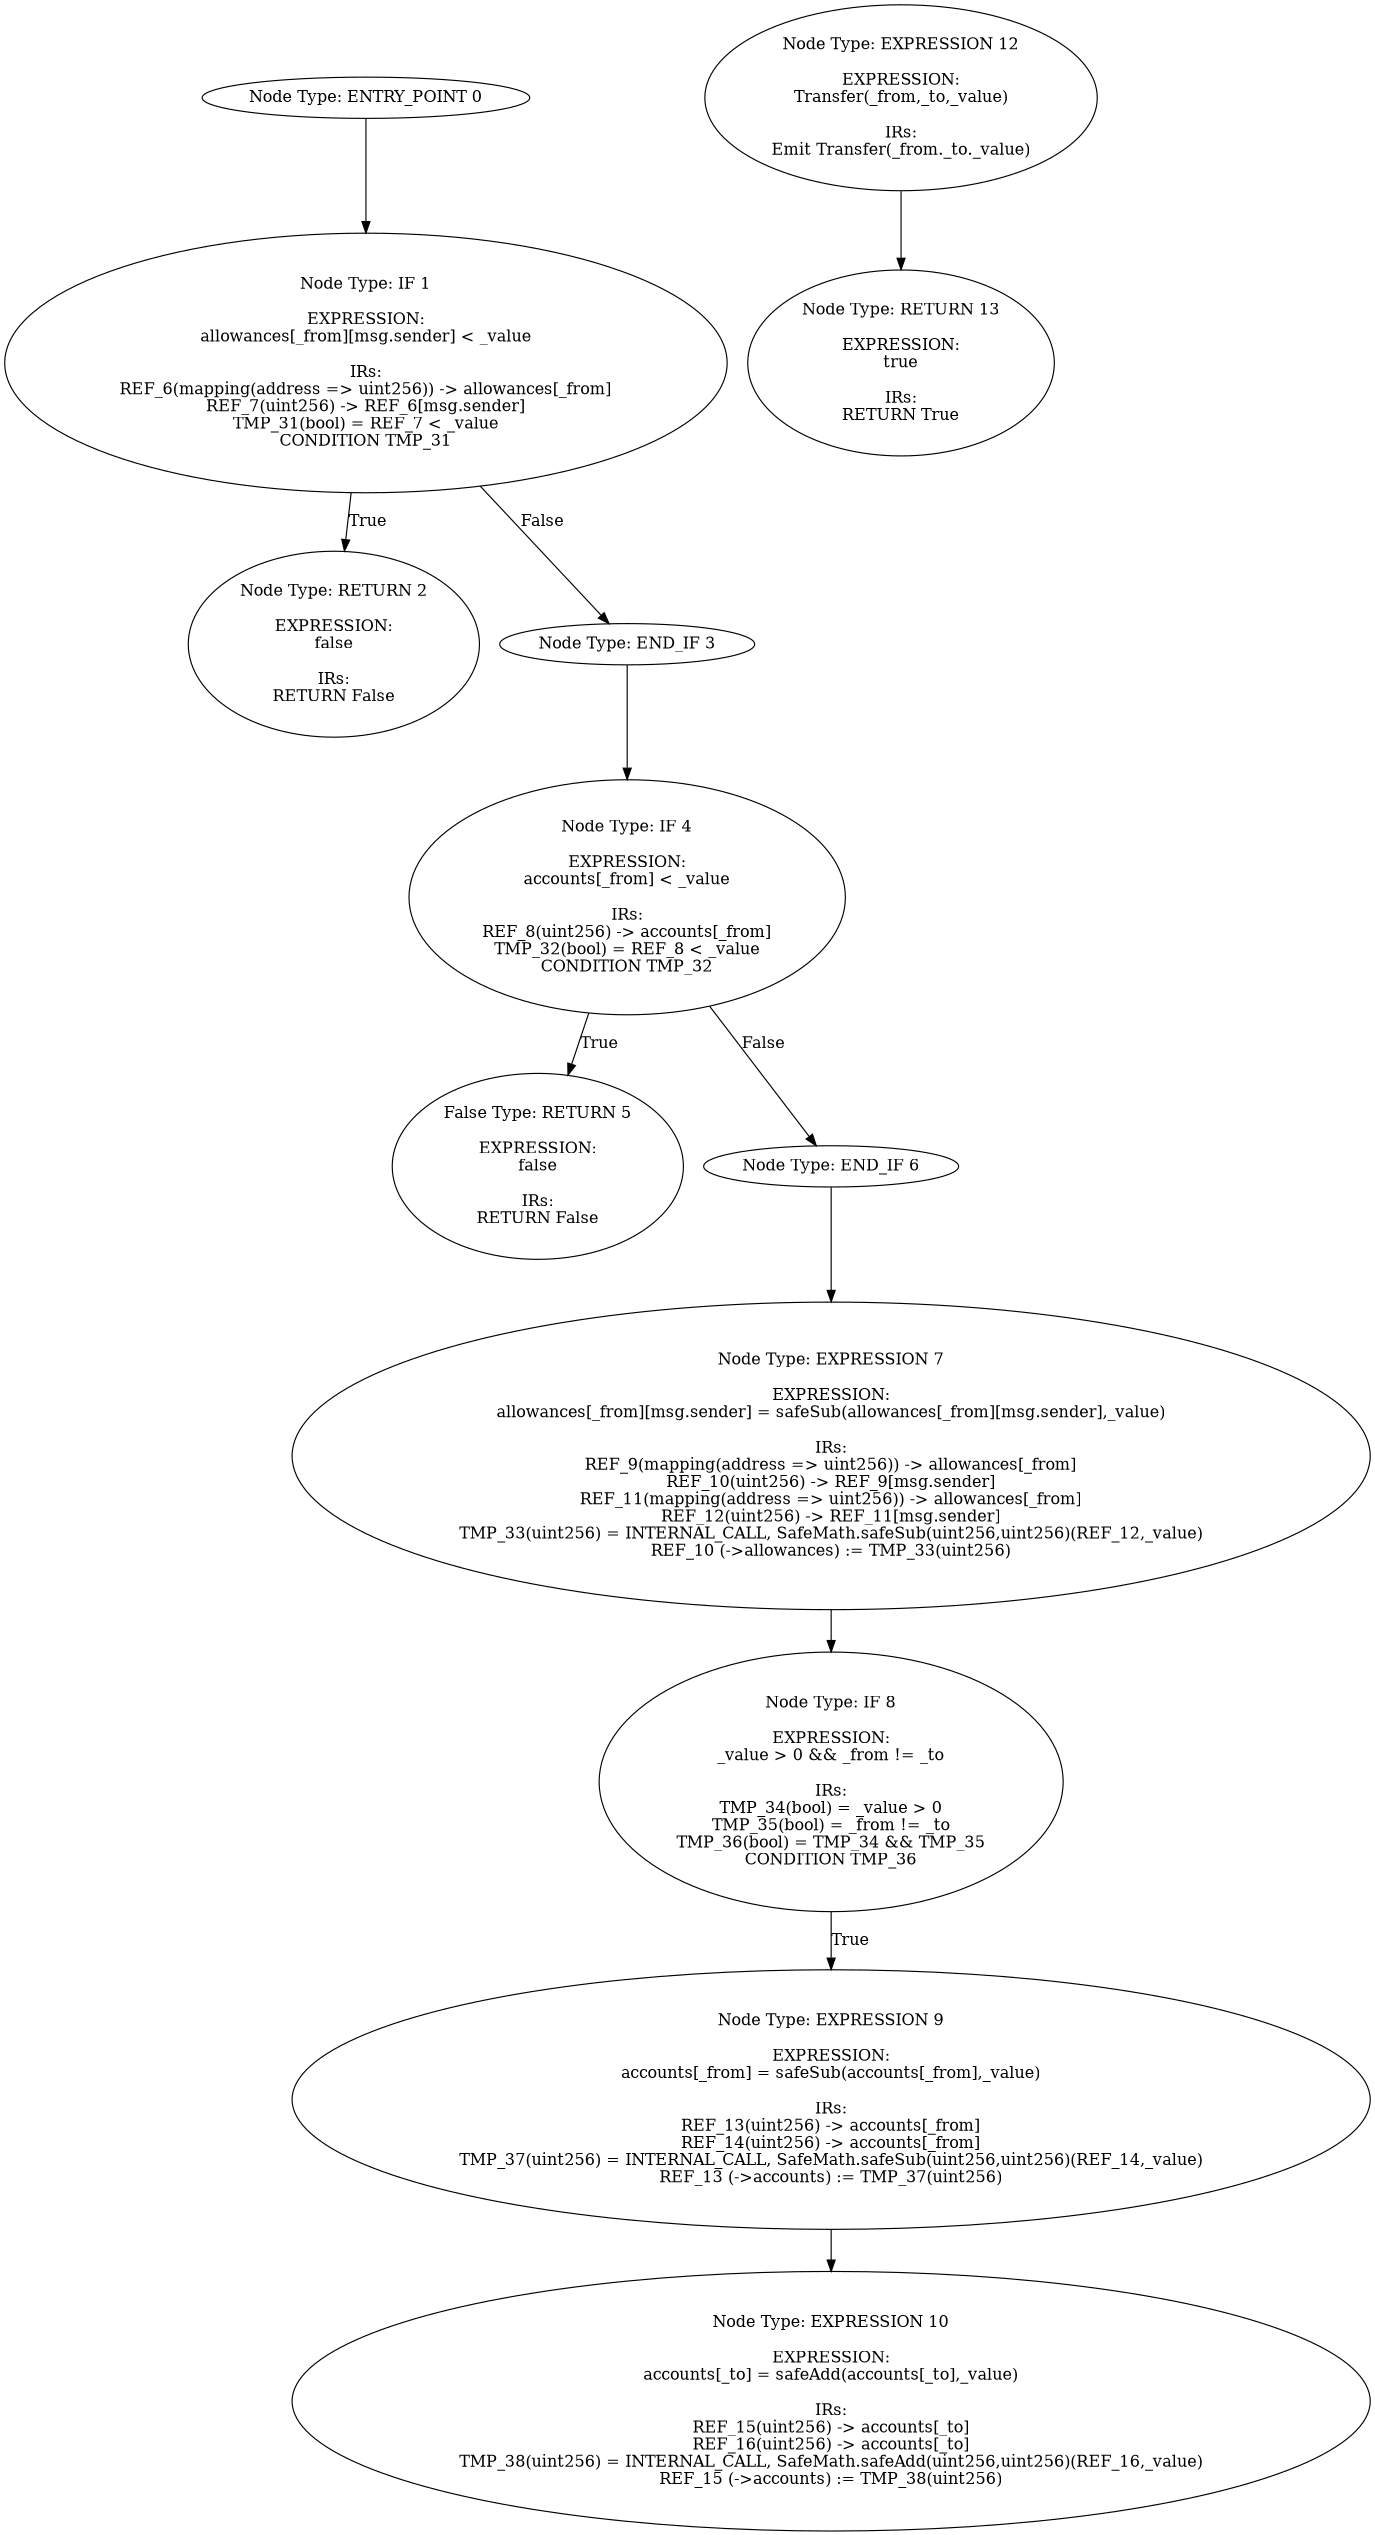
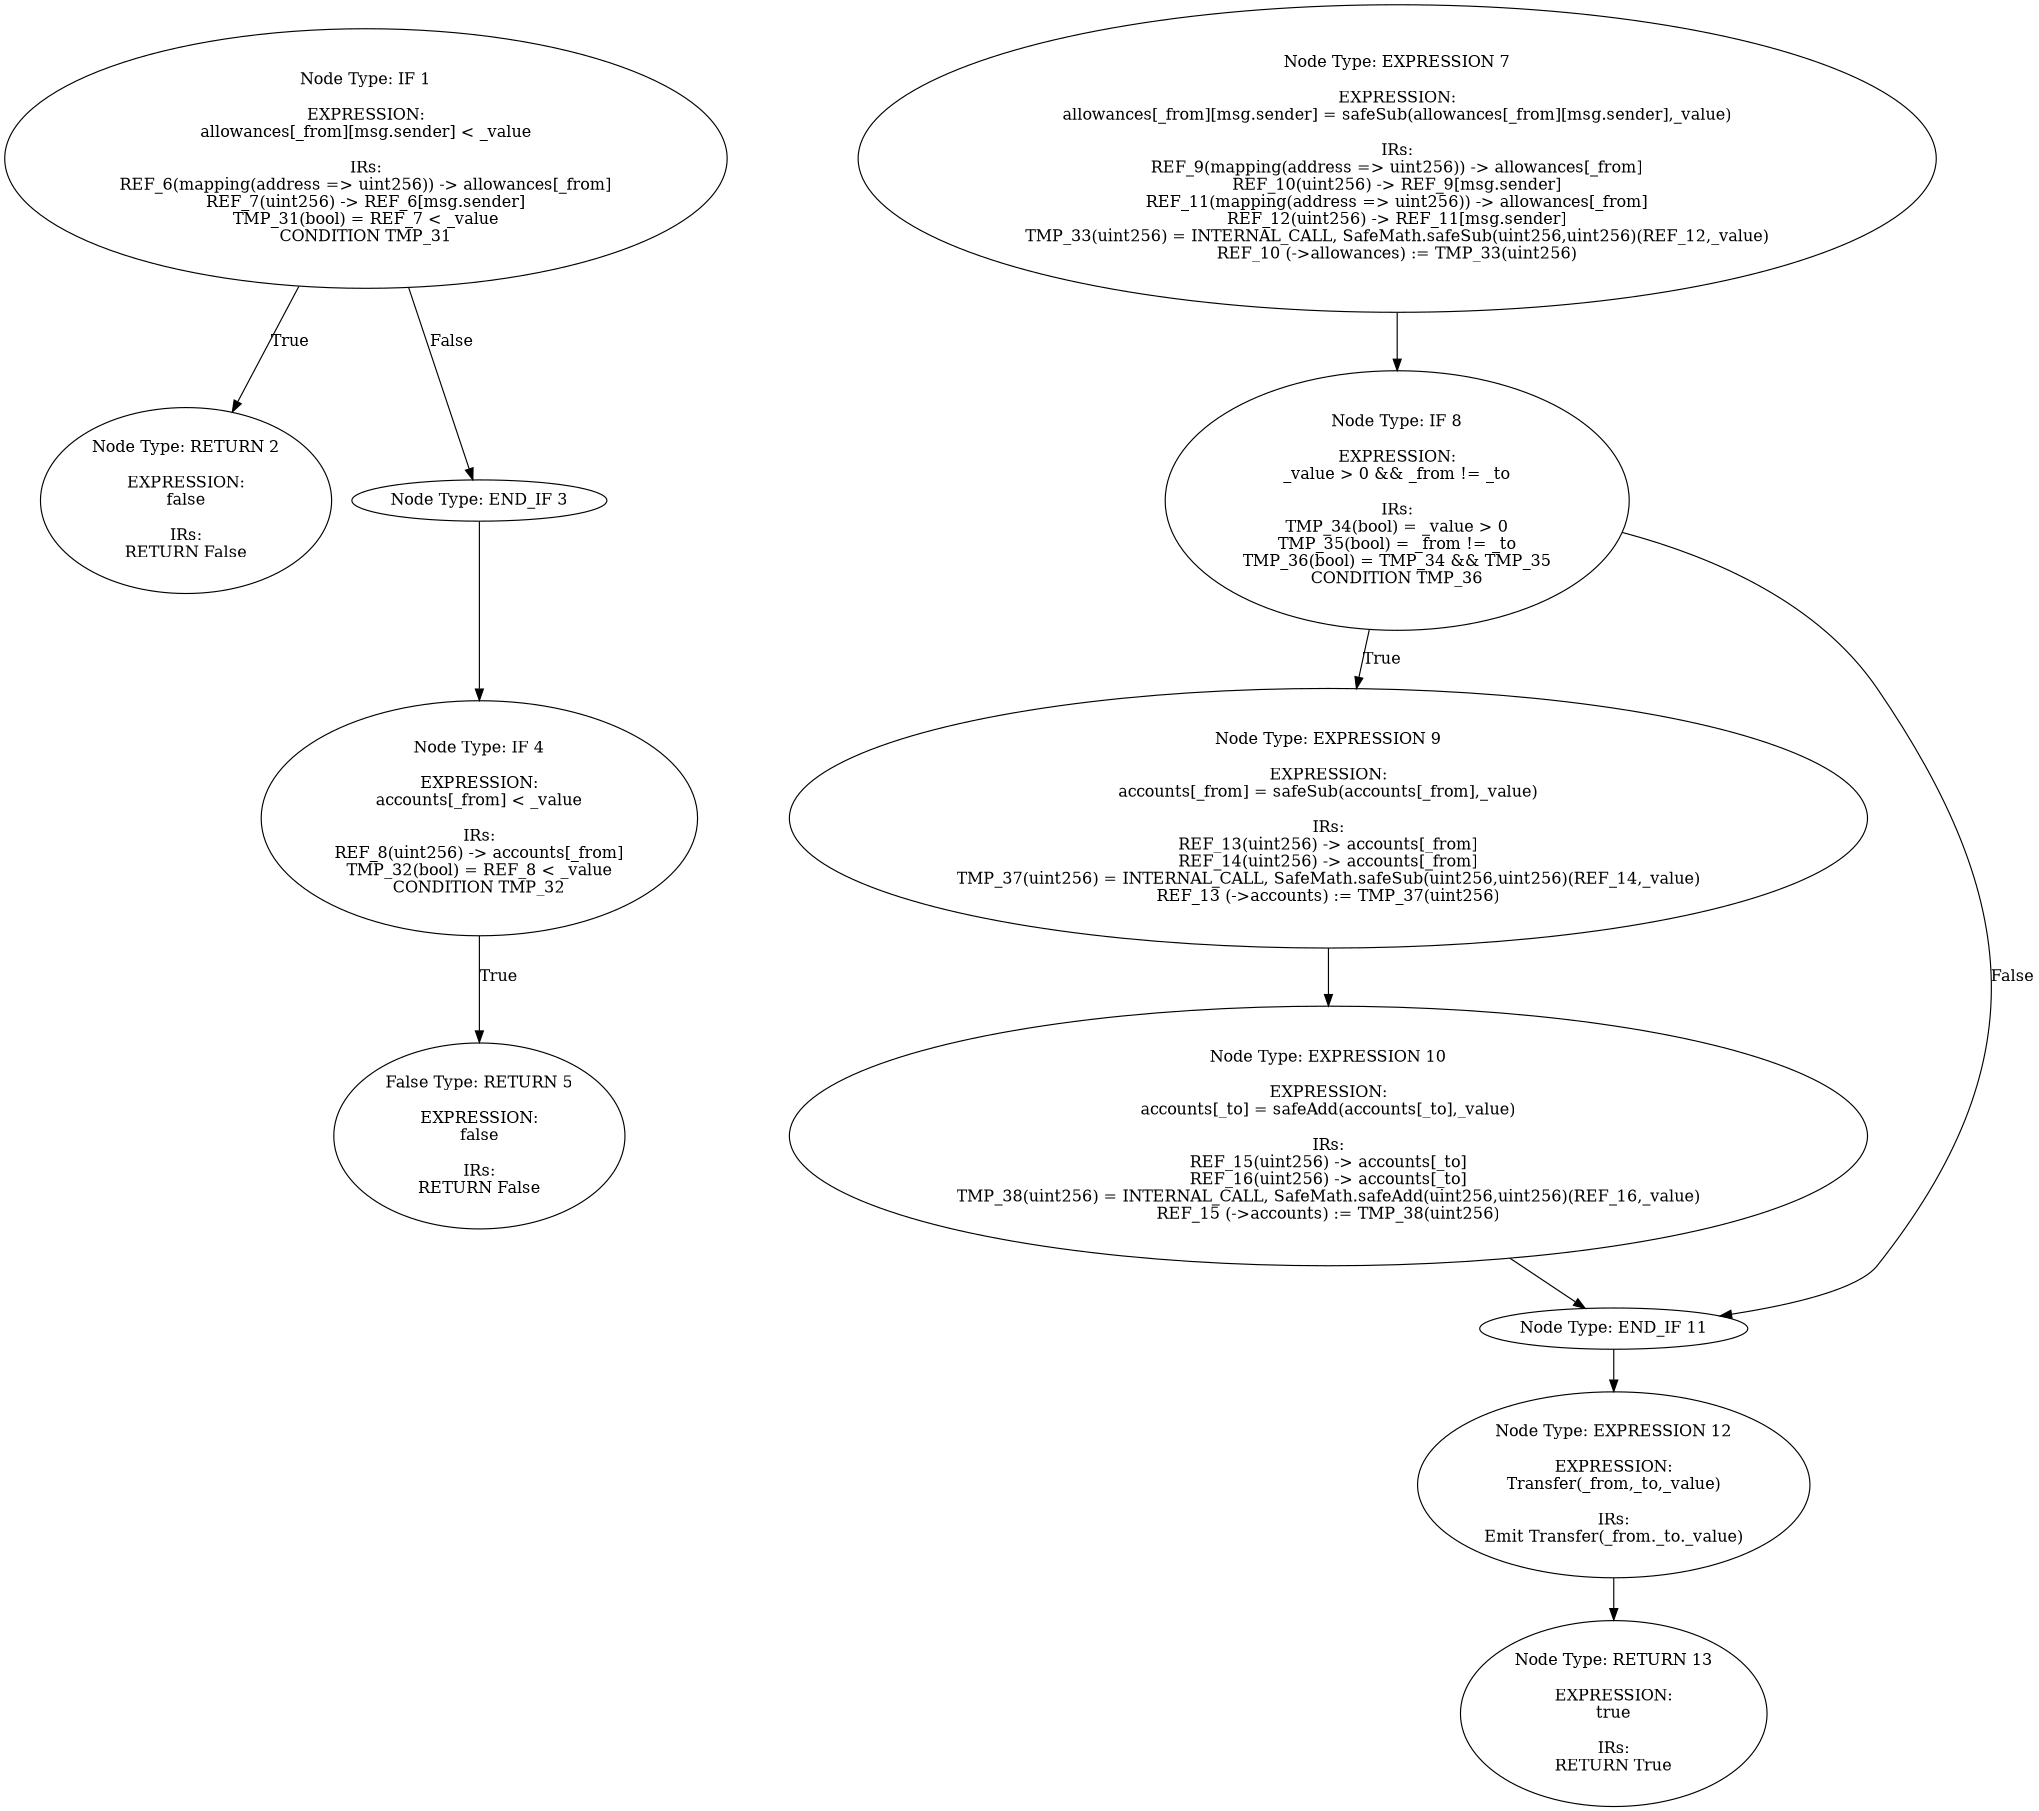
(366, 98) -> none
(831, 1166) -> none
none -> (1614, 1329)
